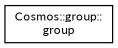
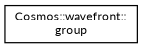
(59, 24) -> (71, 24)
